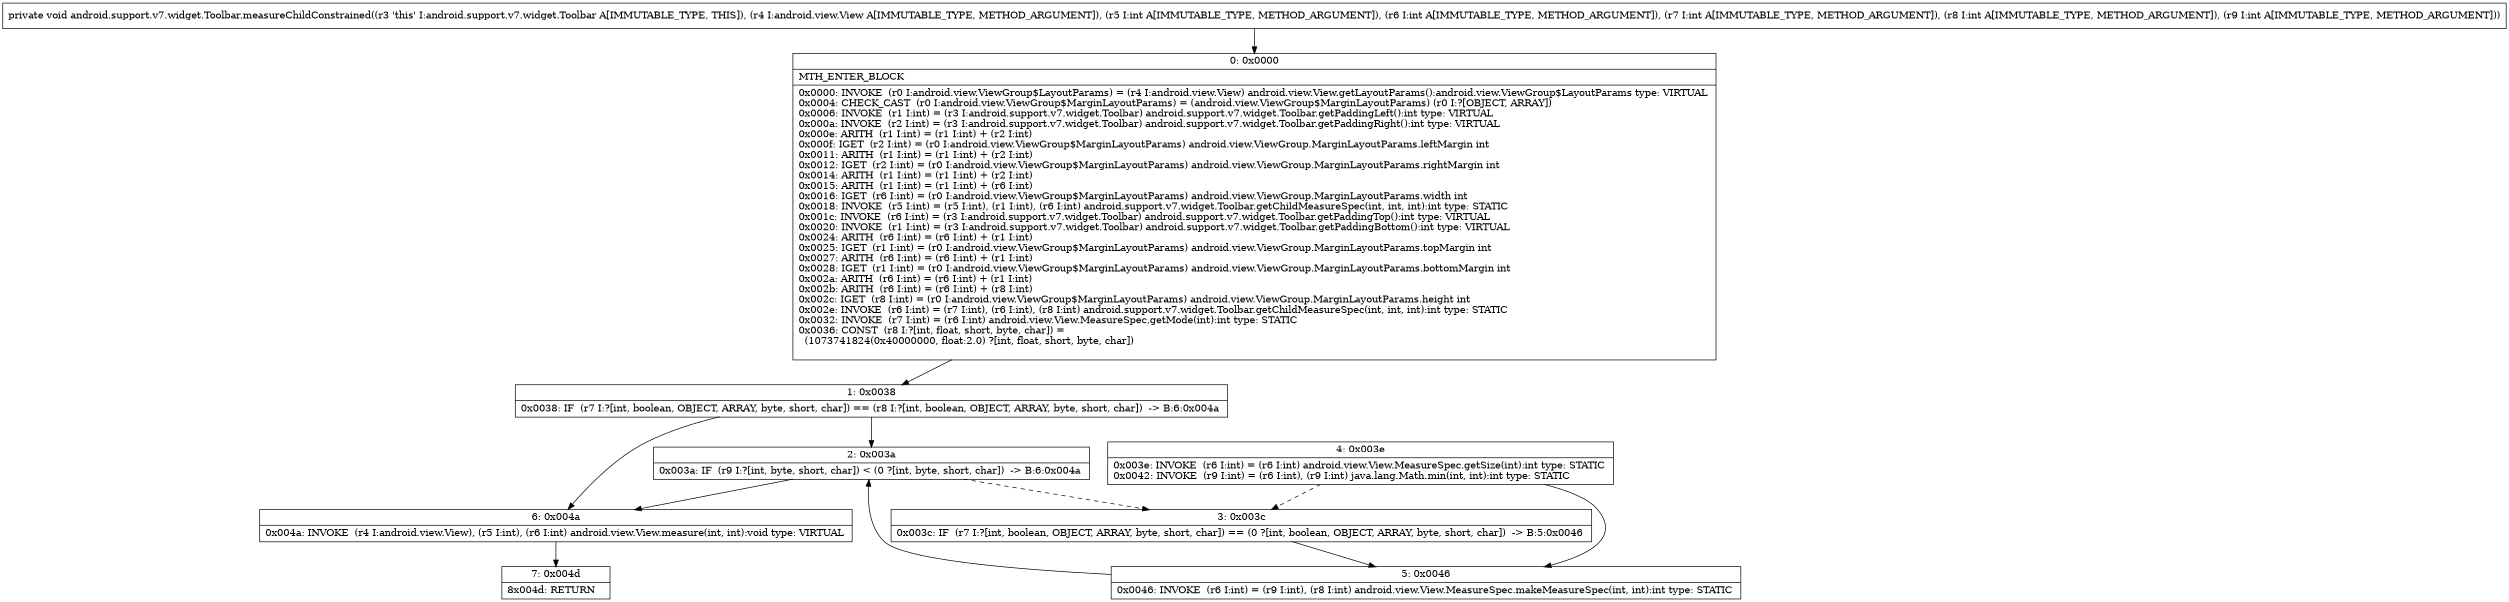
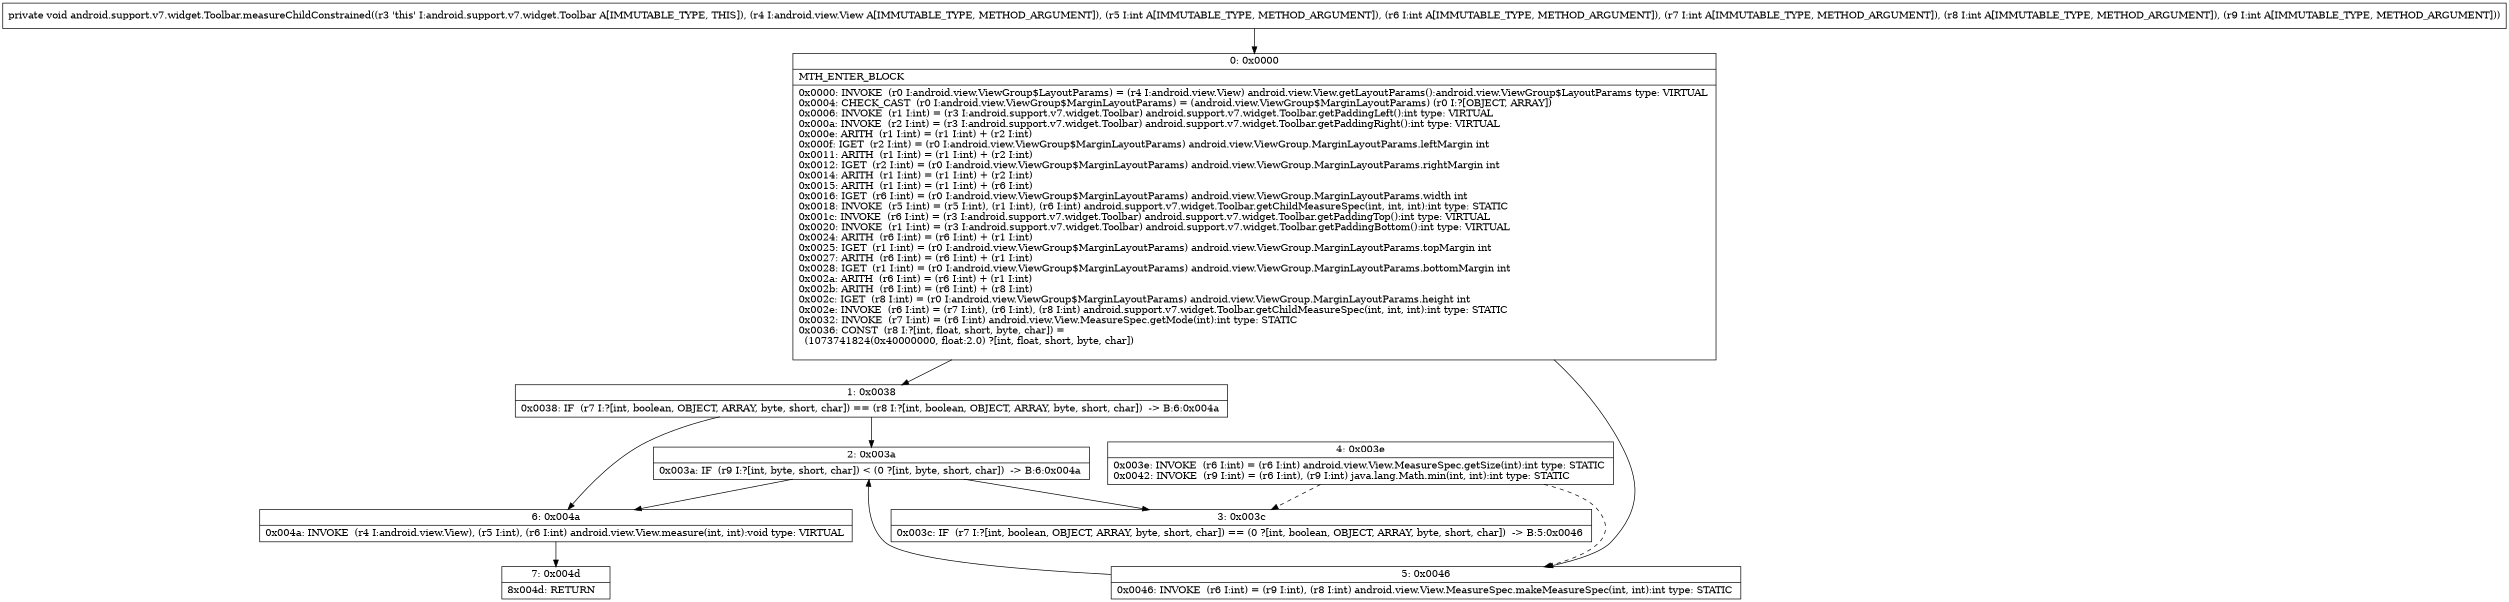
(1053, 494) -> (1053, 494)
(1604, 523) -> (1604, 523)
(1330, 553) -> (1632, 473)
